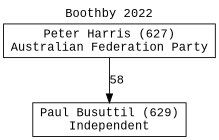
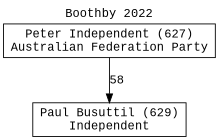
(109, 41) -> (109, 41)
